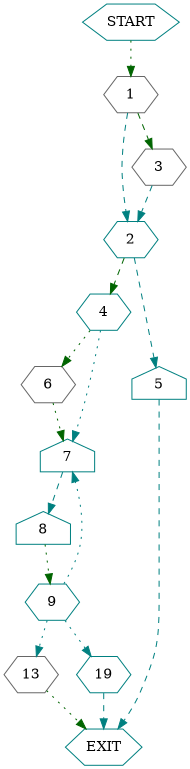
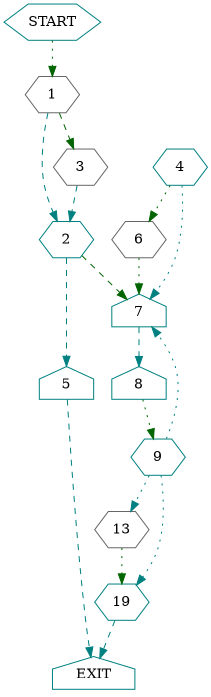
(119, 271) -> (101, 274)
(63, 706) -> (122, 561)
(104, 747) -> (94, 675)
